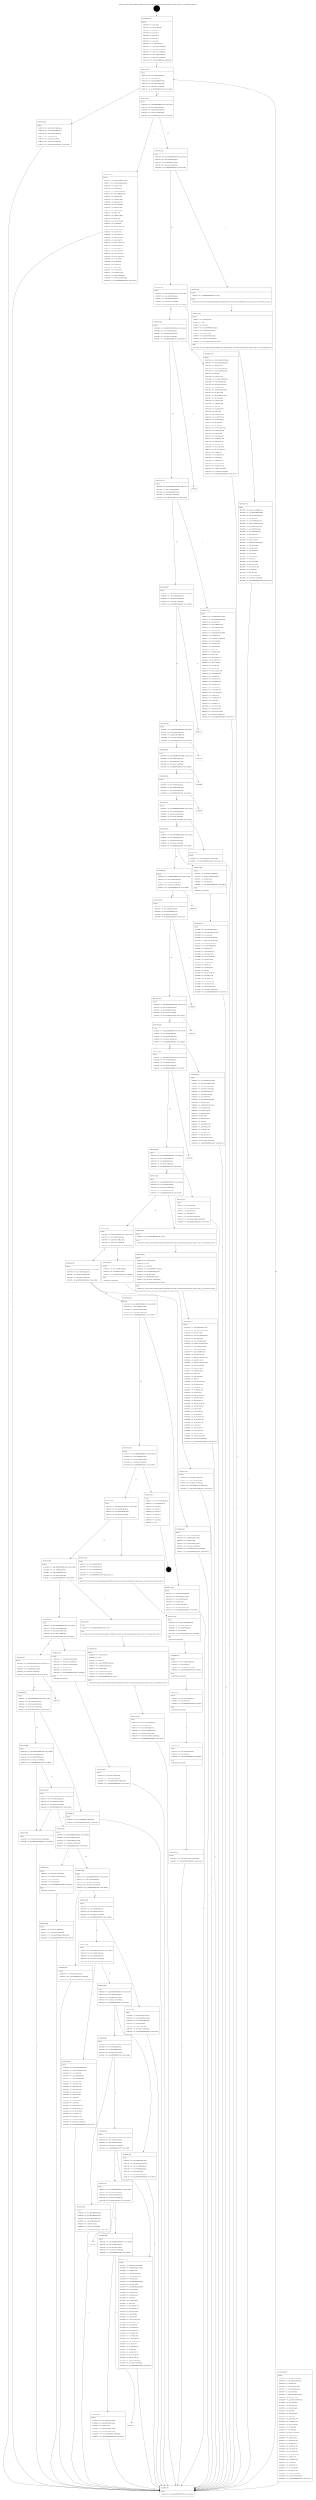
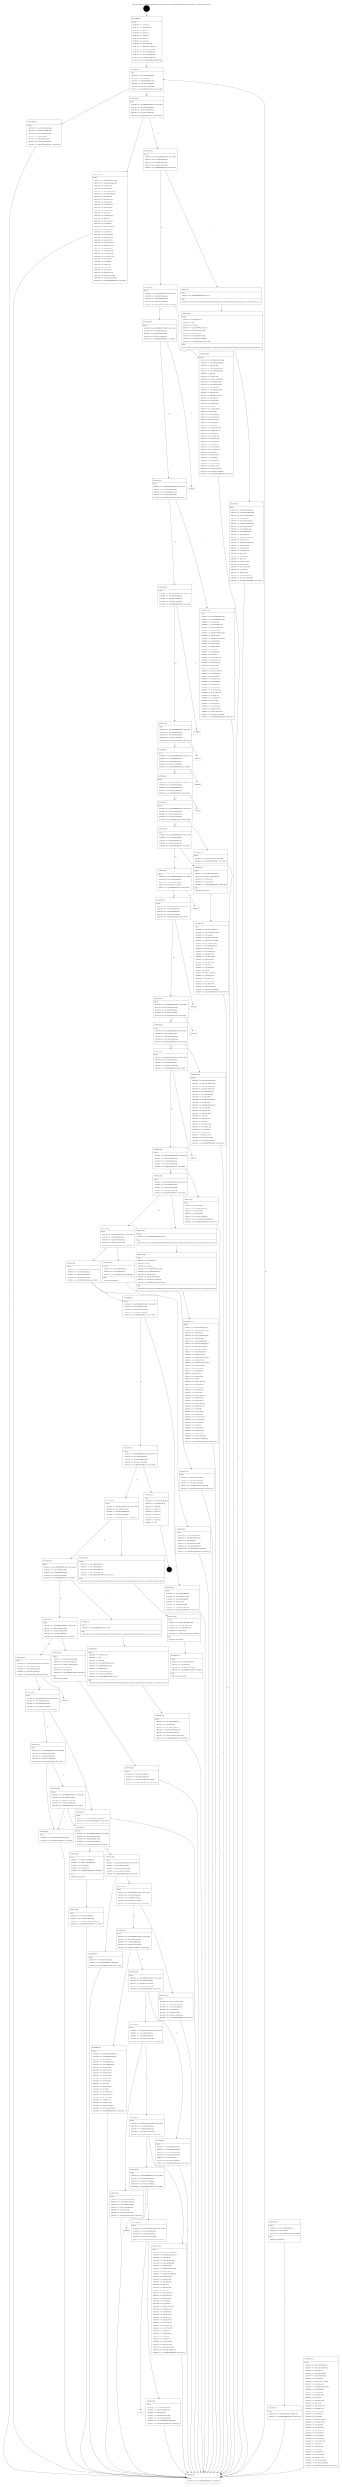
(186, 1701) -> none
